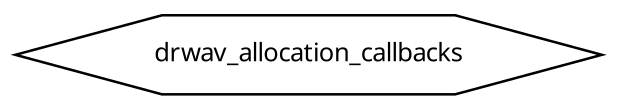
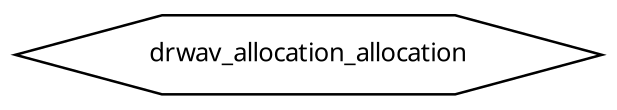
(309, 55) -> (309, 55)
